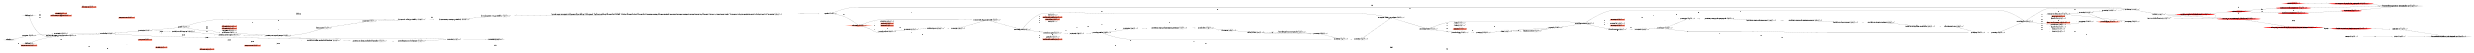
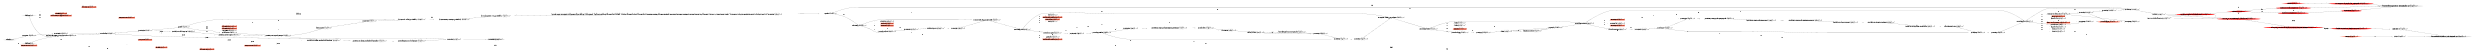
(859, 26) -> (859, 26)
(2351, 37) -> (2351, 37)
